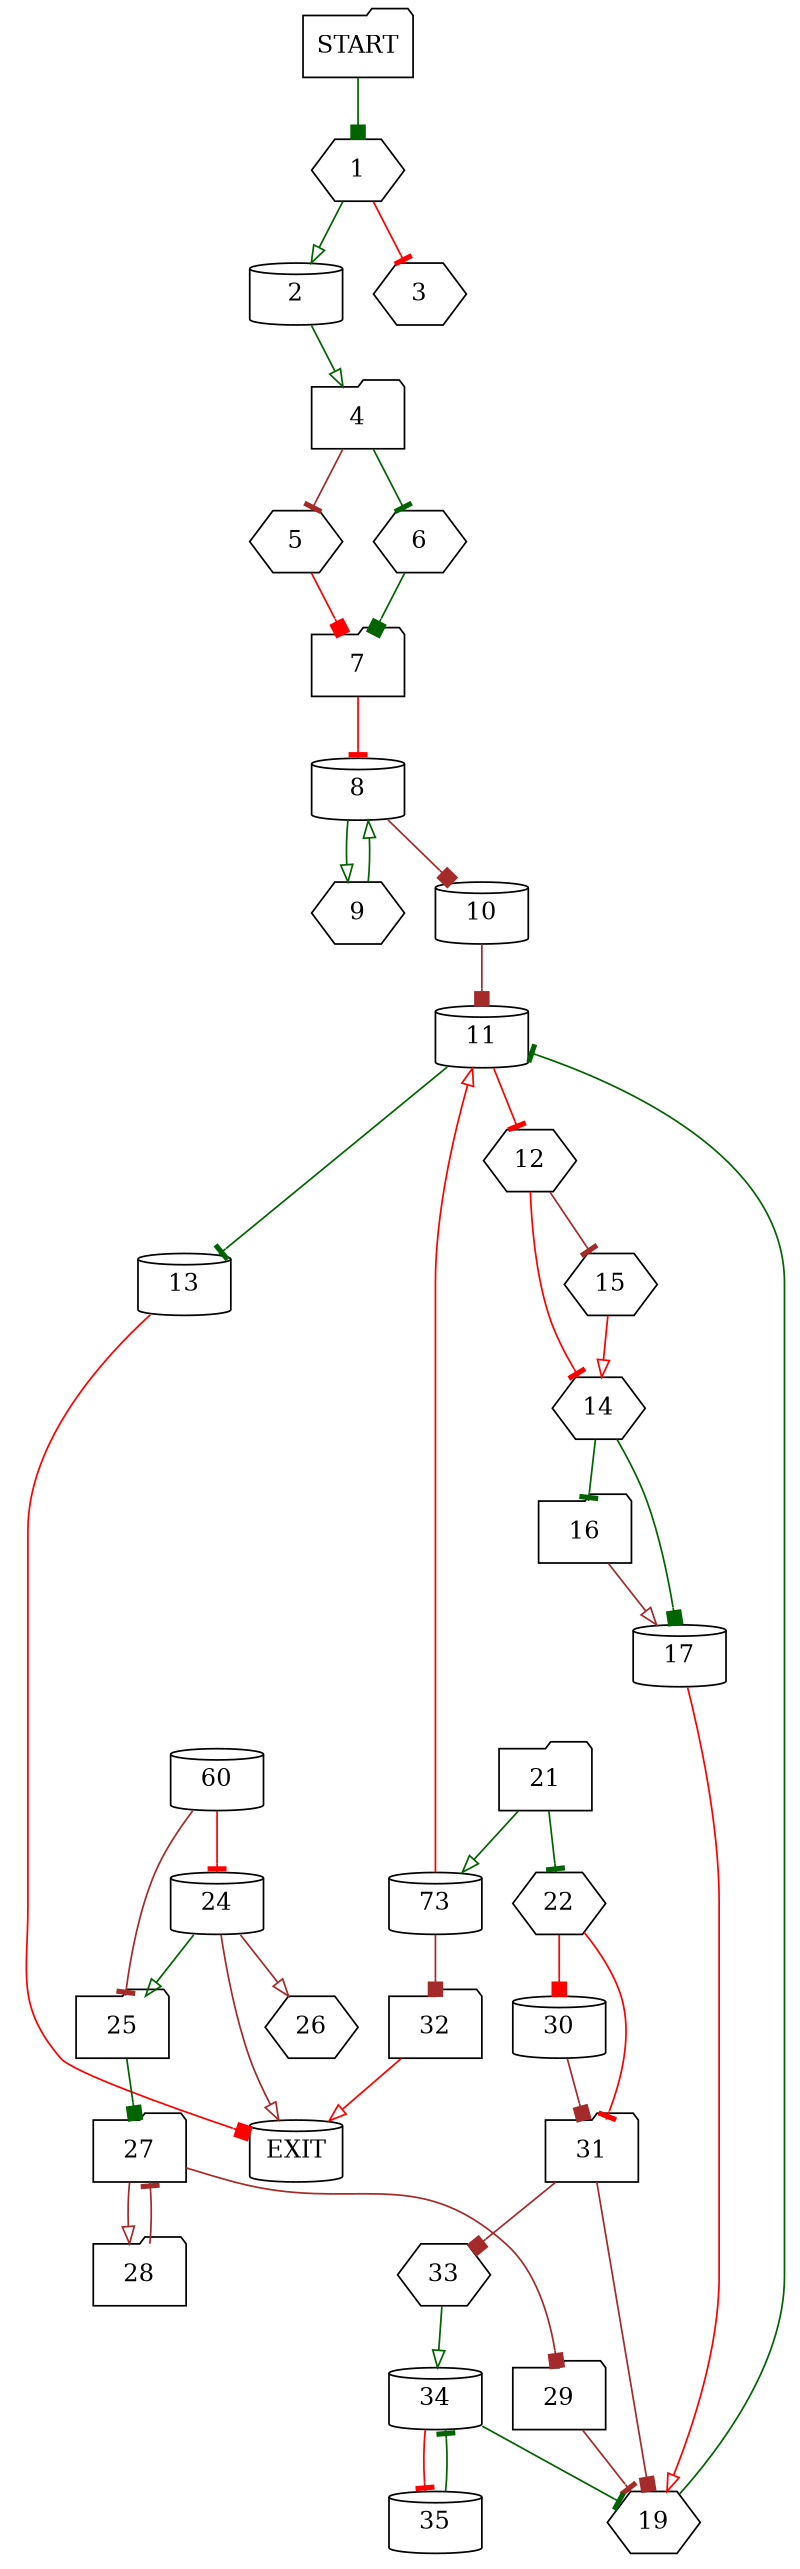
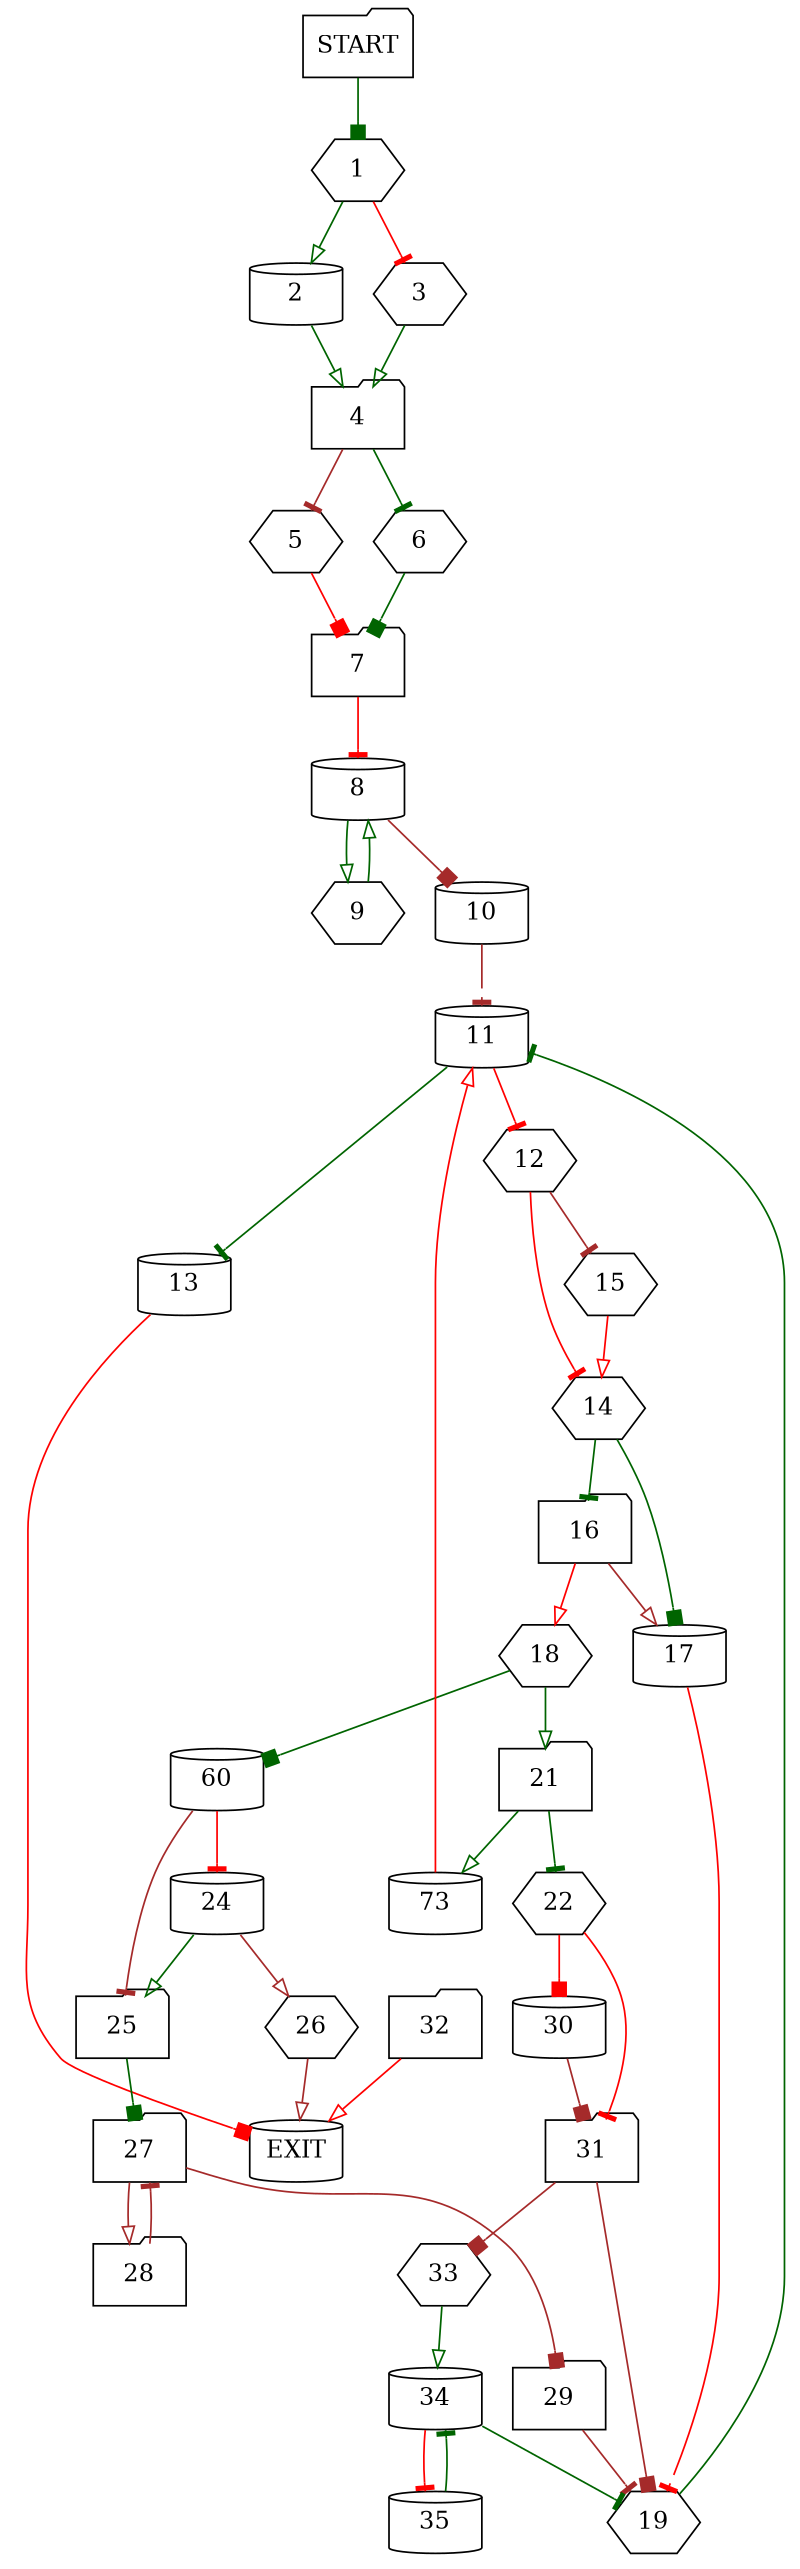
none -> (393, 348)
(482, 966) -> (482, 966)
none -> (545, 1656)
(435, 1957) -> none
(239, 2022) -> (305, 2081)
(719, 2083) -> (719, 2083)
